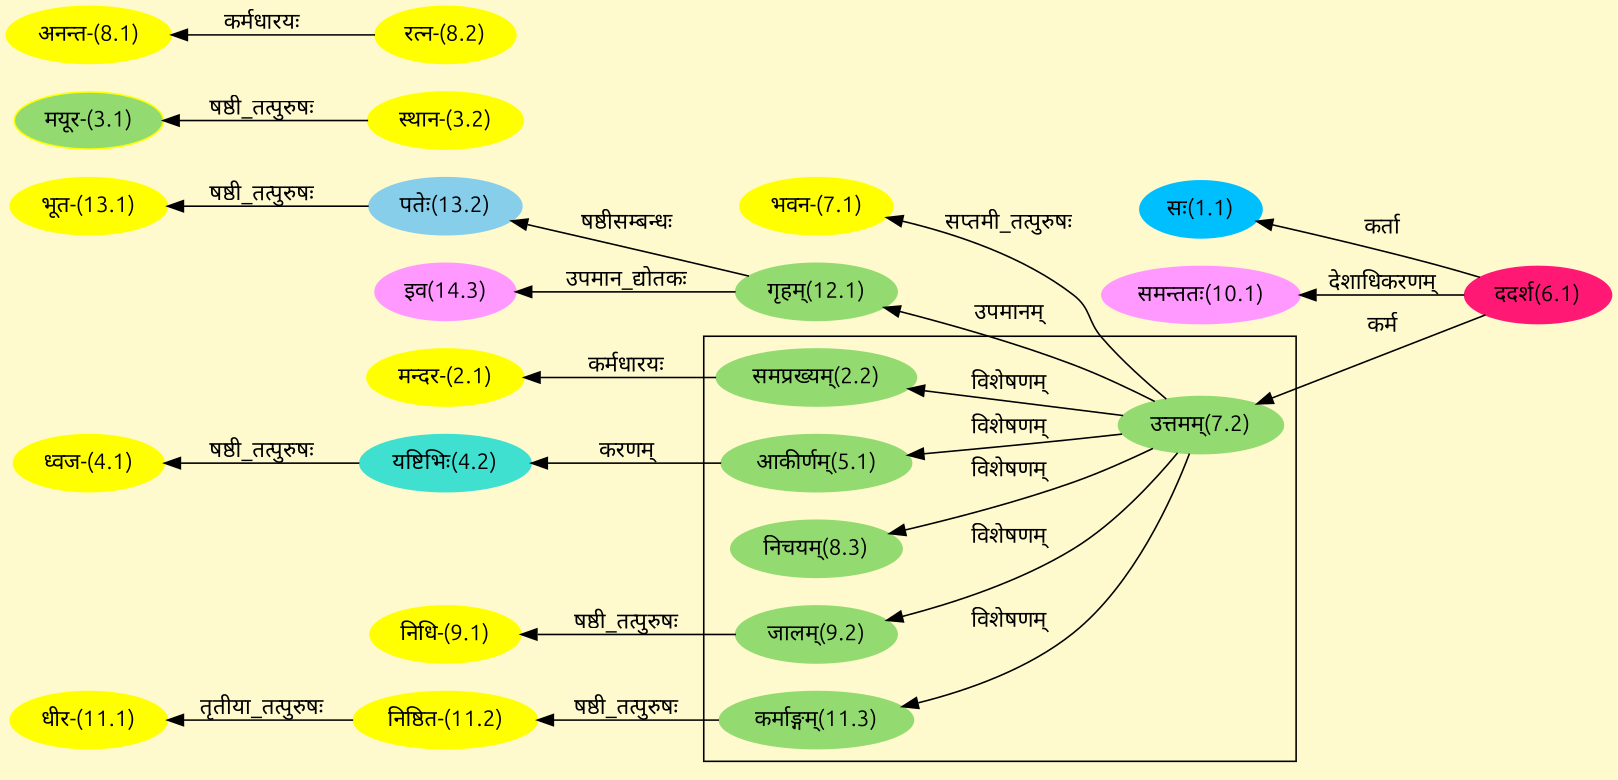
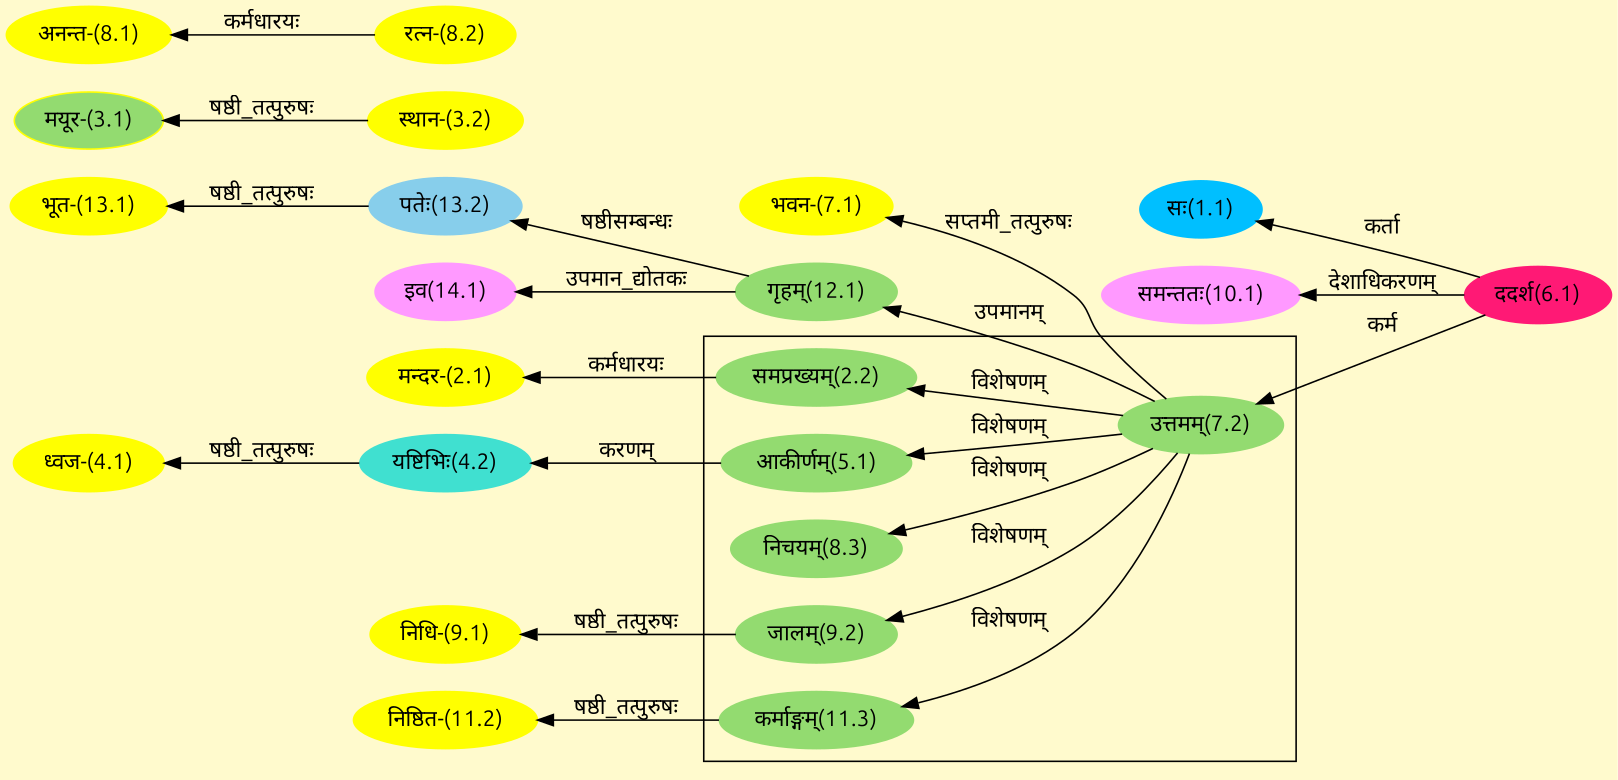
(445, 292) -> (445, 292)
(89, 720) -> none
